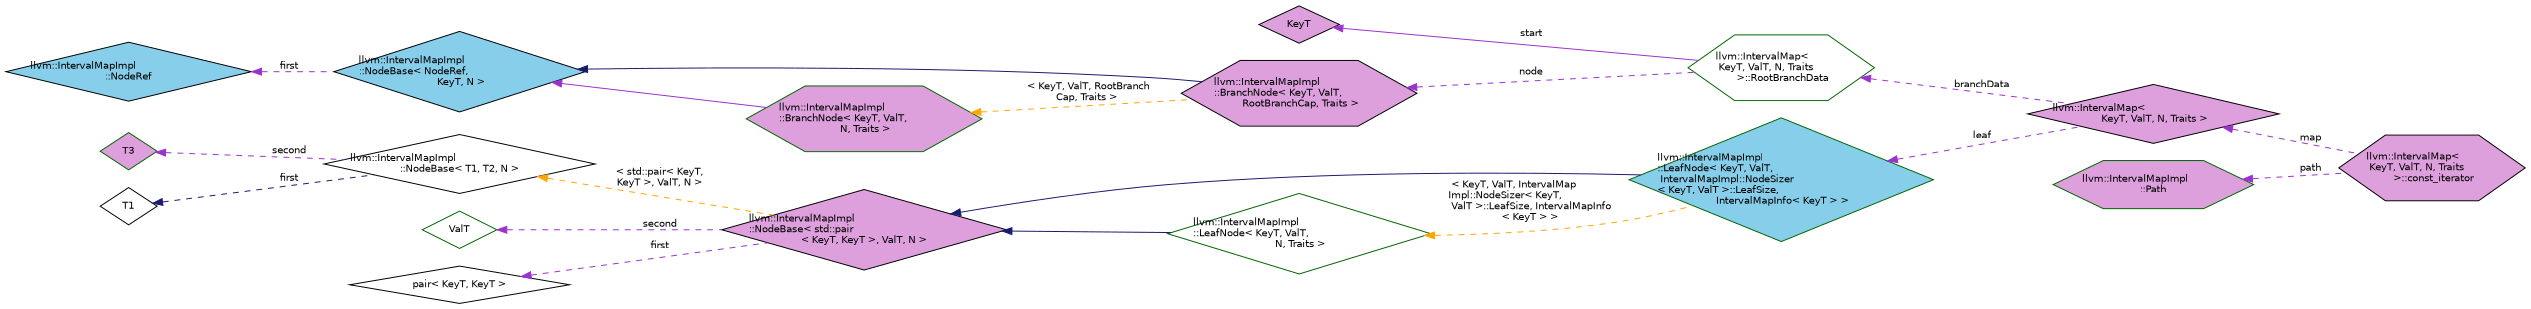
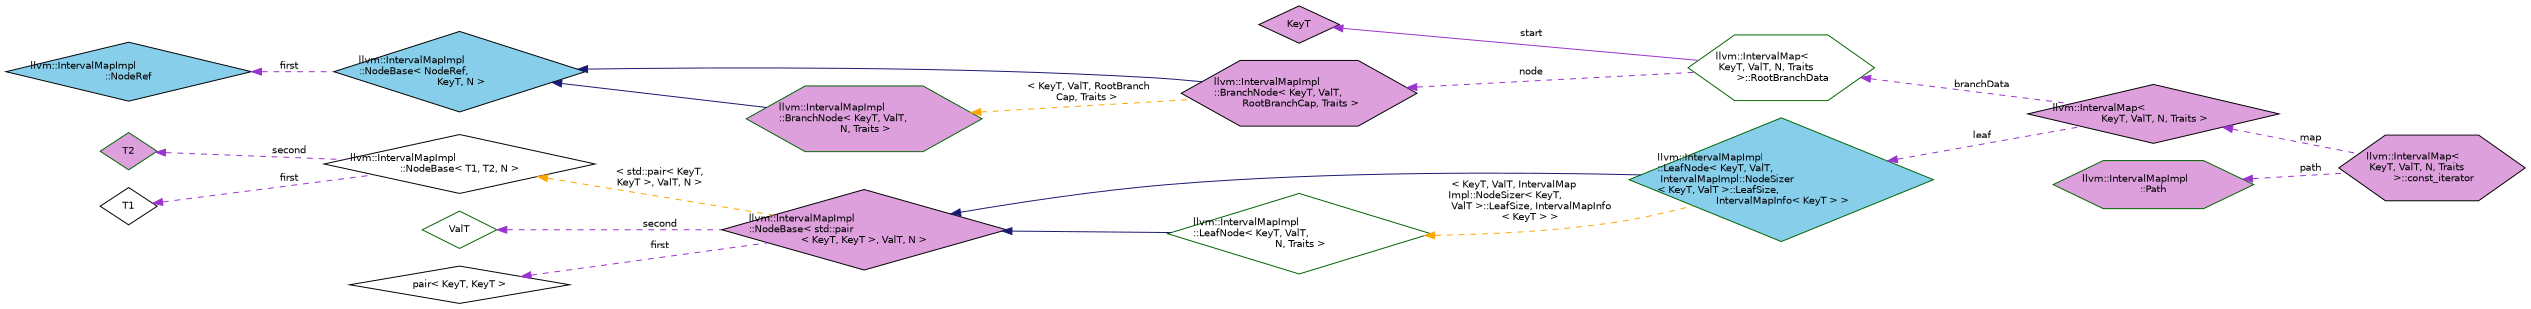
(664, 96) -> (664, 96)
(129, 151) -> (129, 151)
(268, 188) -> (268, 188)
